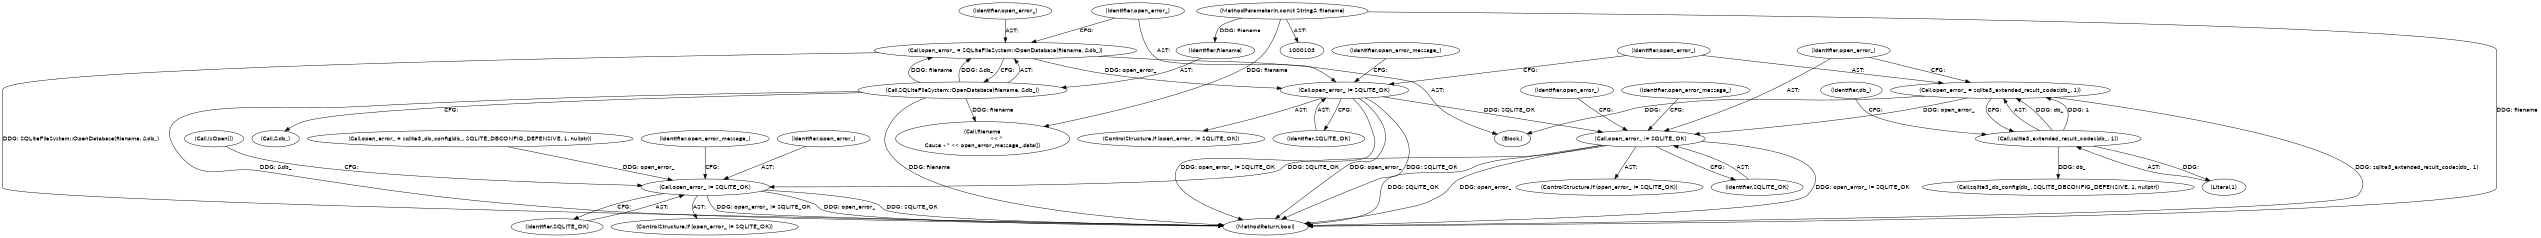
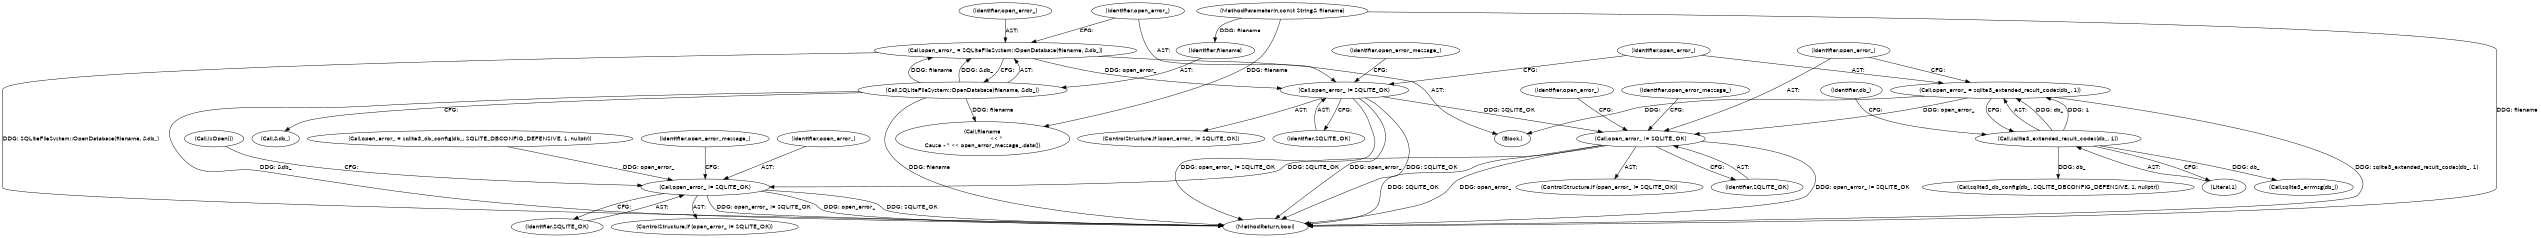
(1302, 51) -> none
(2192, 167) -> (2192, 167)
none -> (2304, 187)
